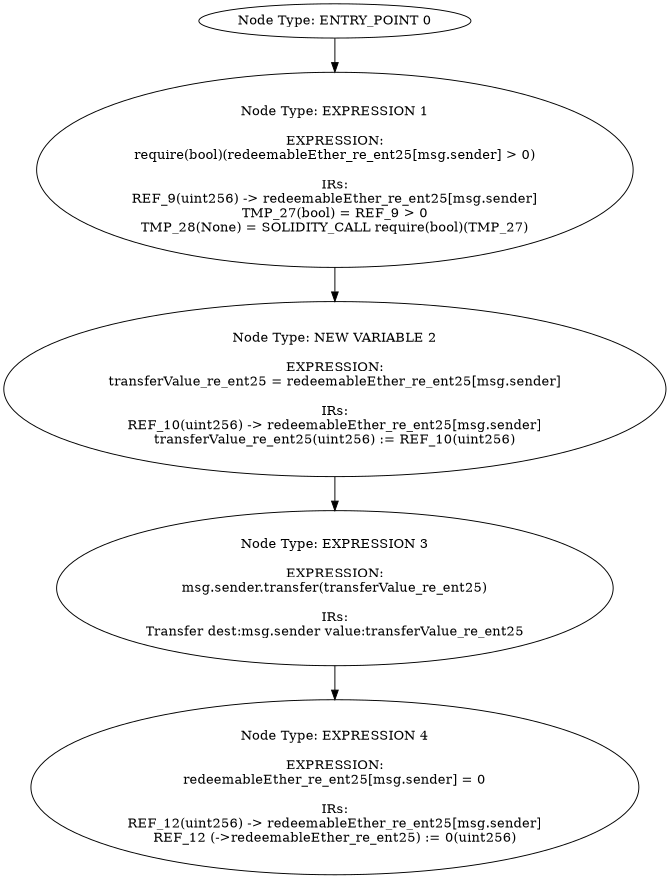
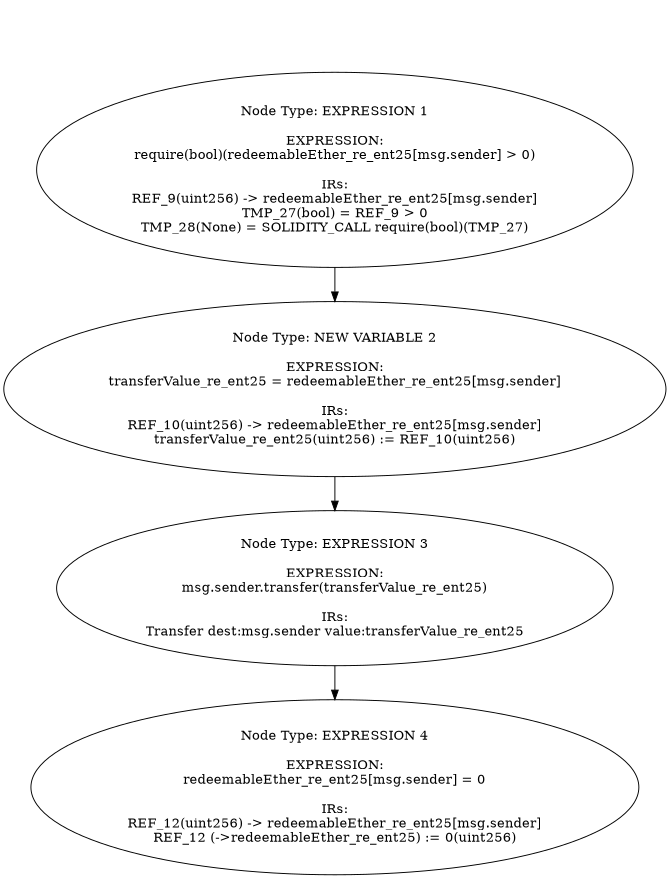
(335, 21) -> none
